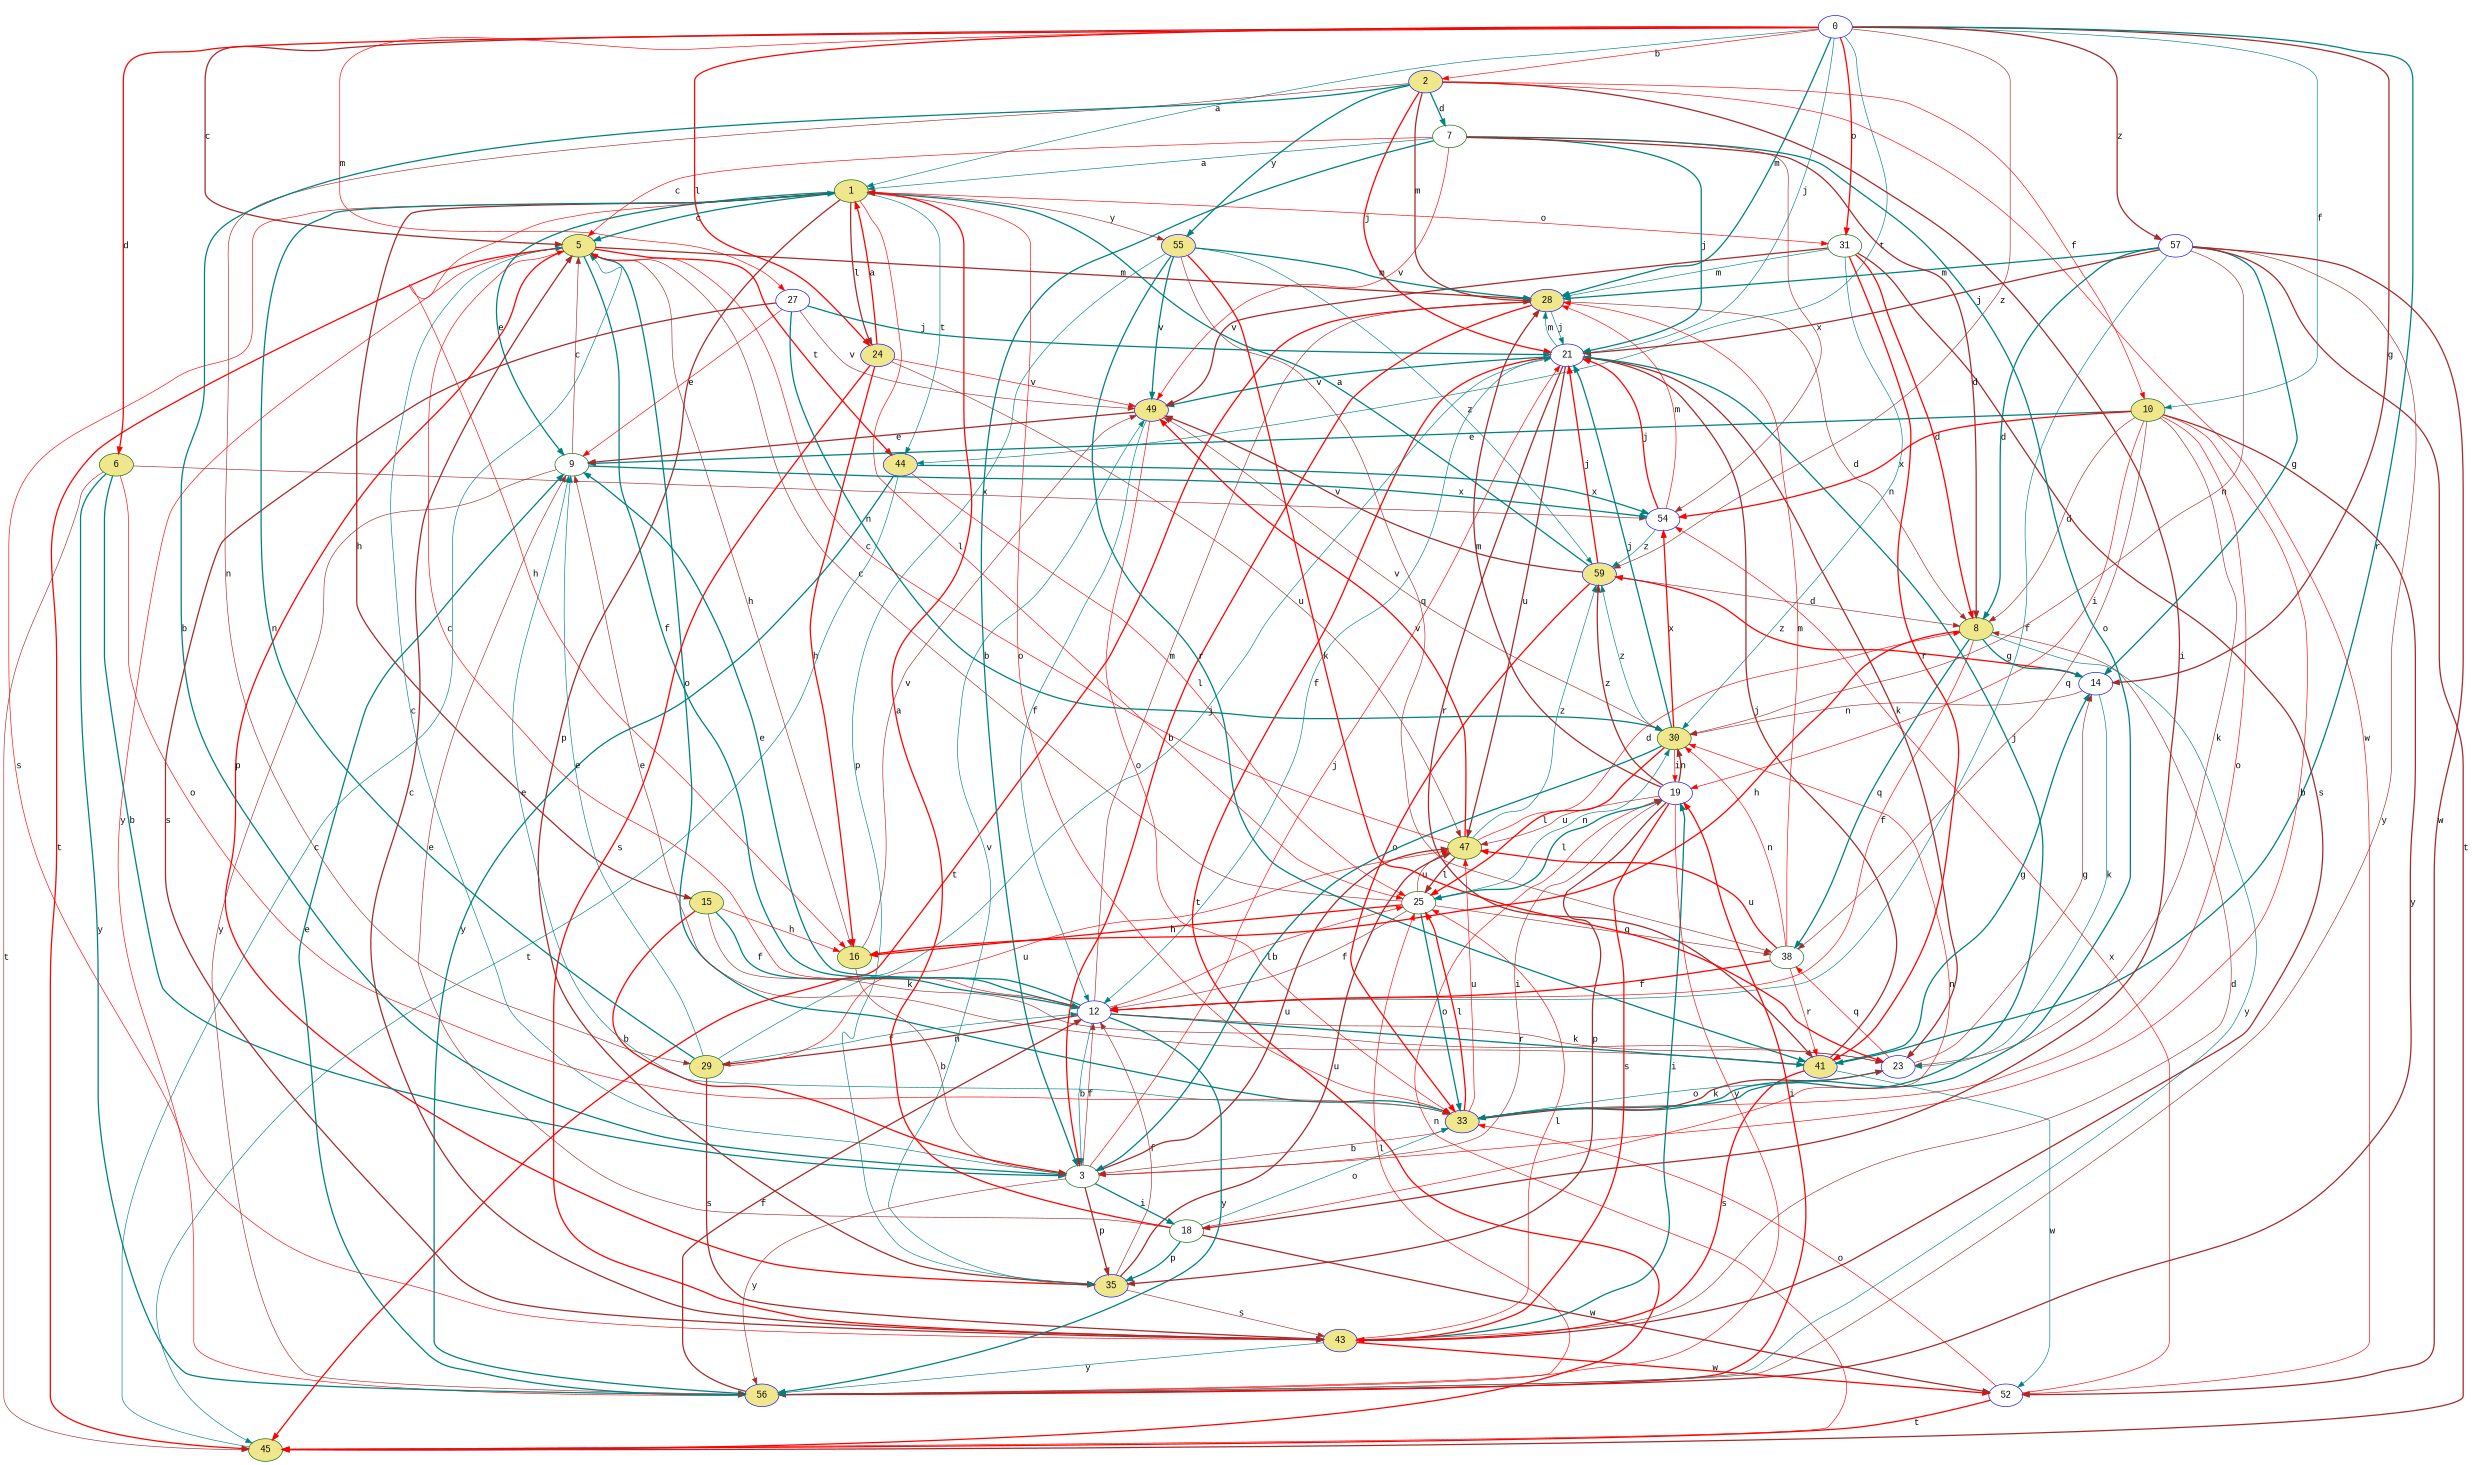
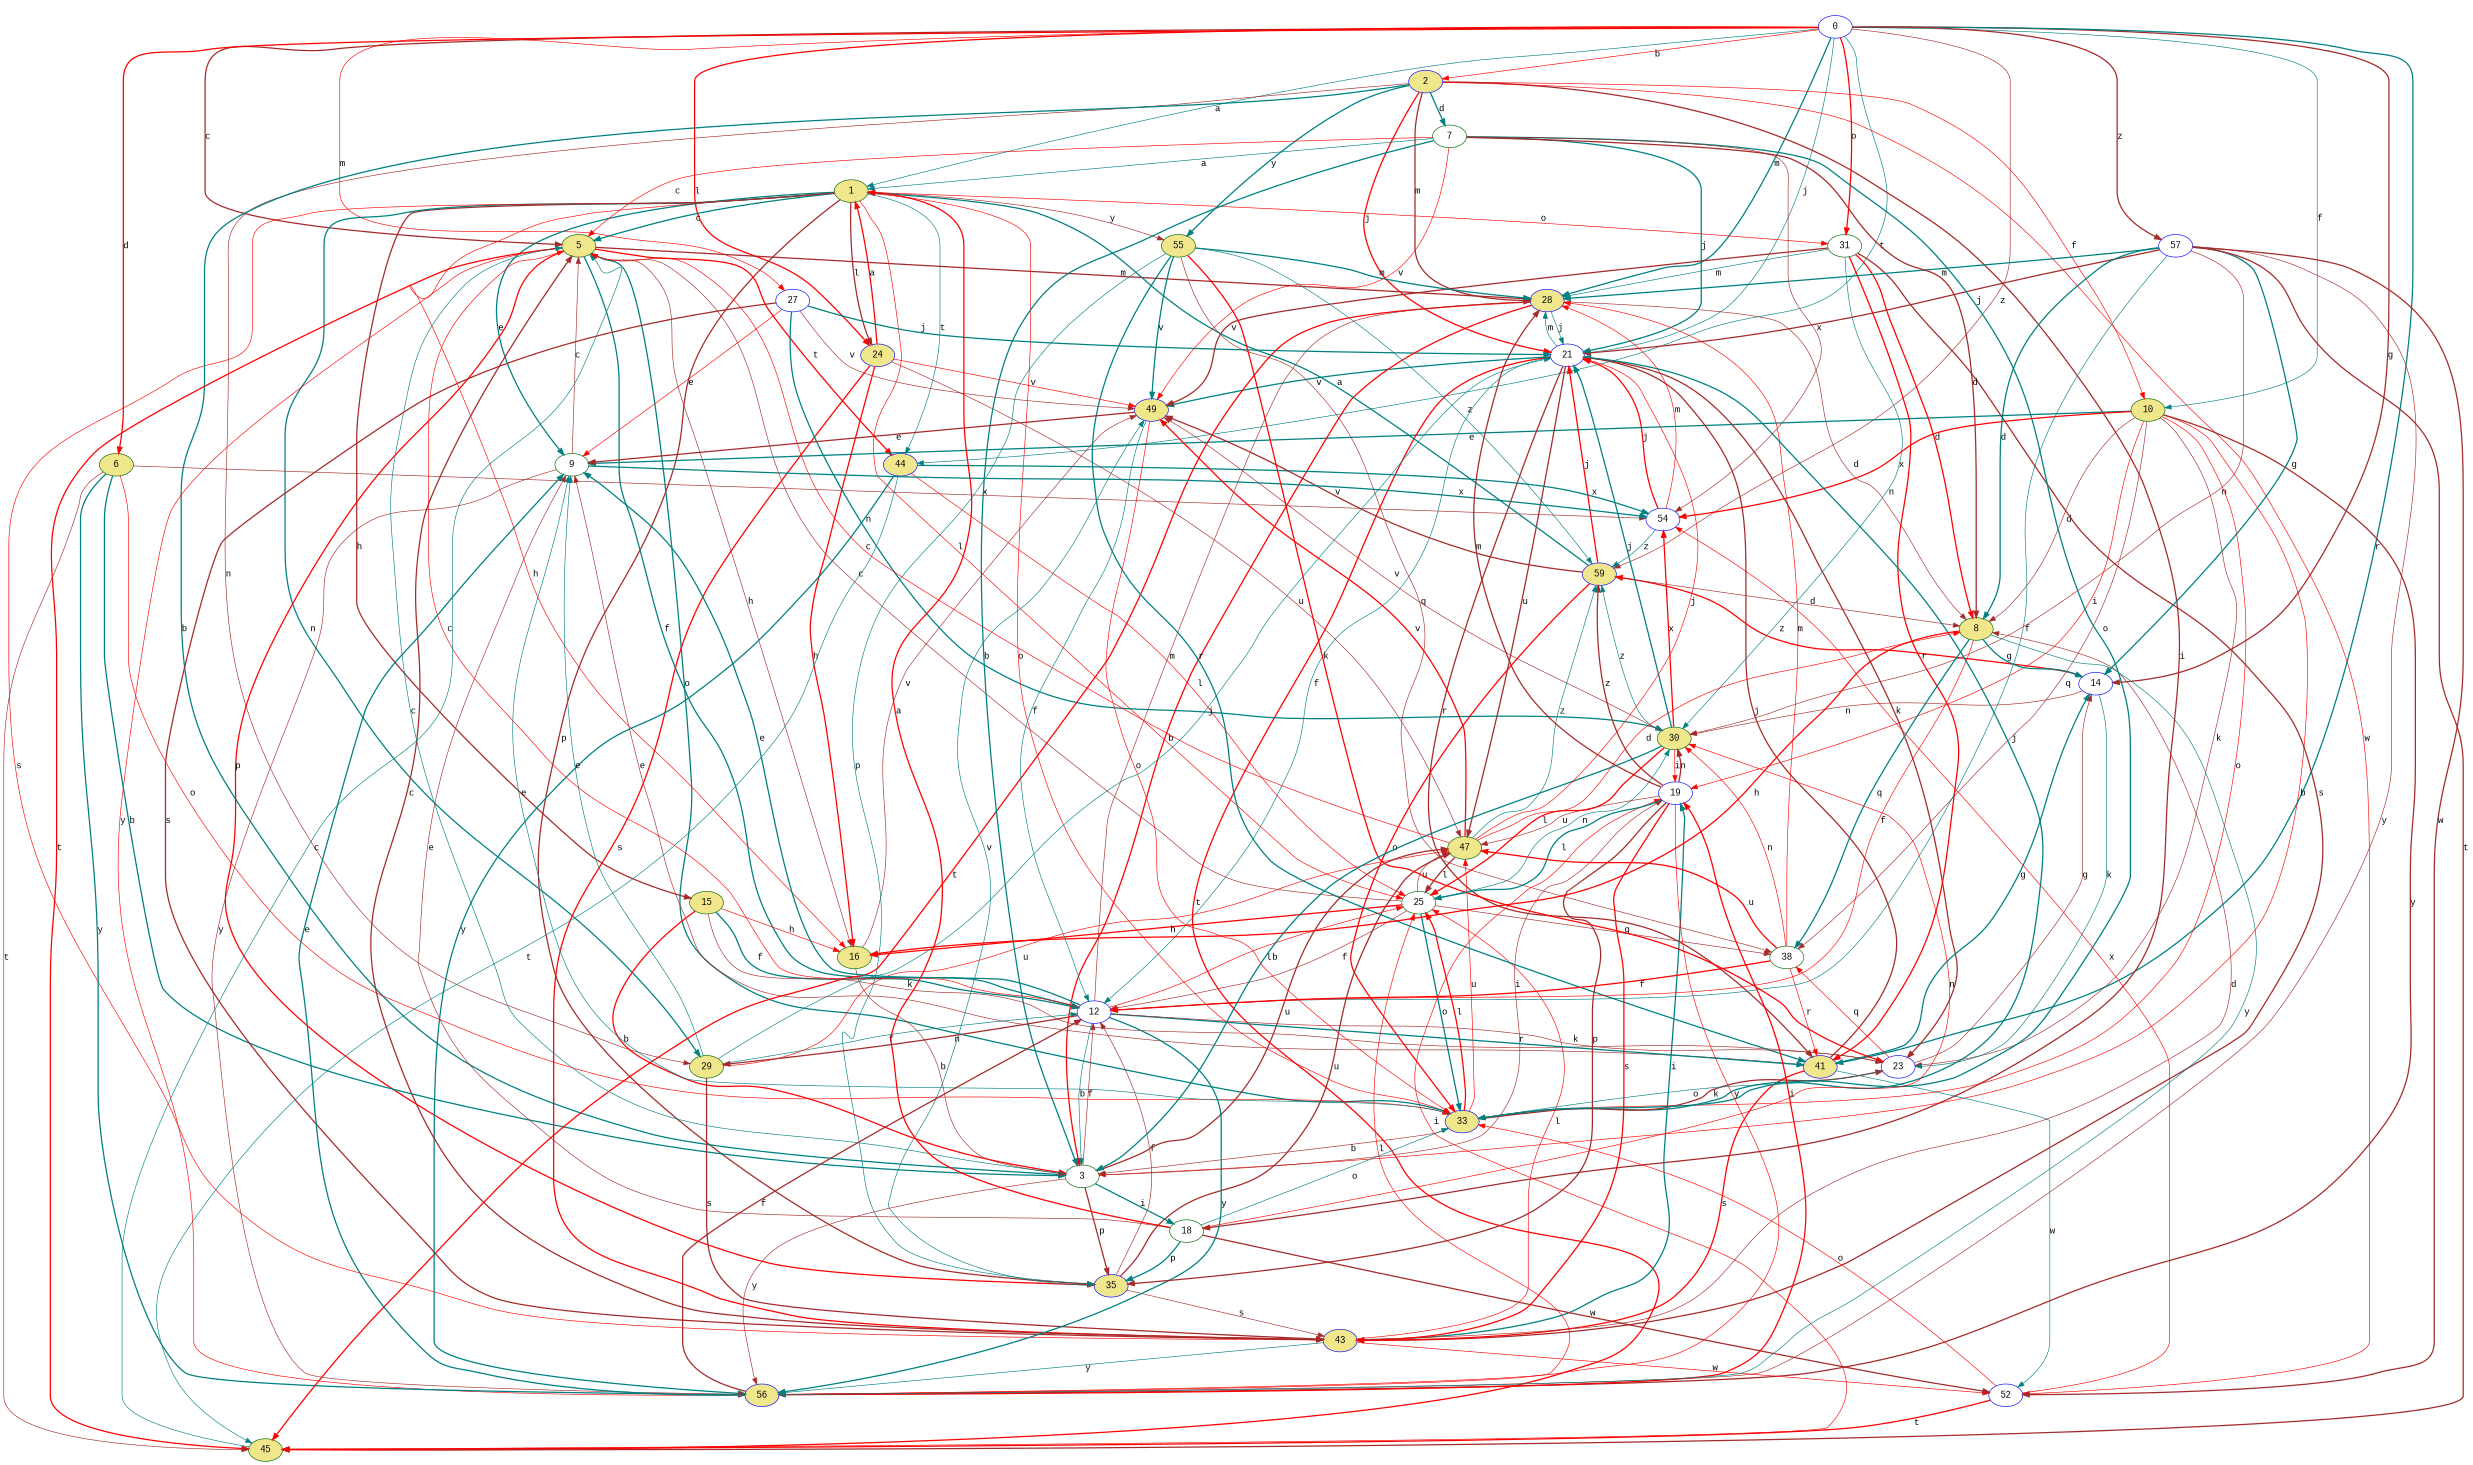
(1178, 246) -> (1178, 246)
(261, 429) -> (285, 461)
(1326, 771) -> (1682, 624)
(1437, 1122) -> (1437, 1122)
(1670, 1368) -> (1670, 1368)
